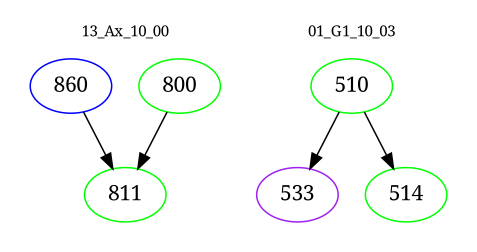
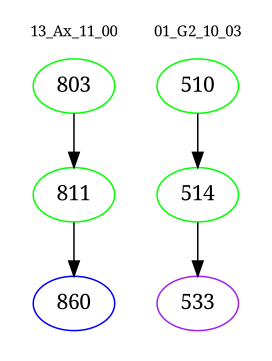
(125, 32) -> (74, 32)
(352, 32) -> (198, 32)
(180, 86) -> (74, 86)
(95, 134) -> (74, 242)
(328, 134) -> (198, 242)
